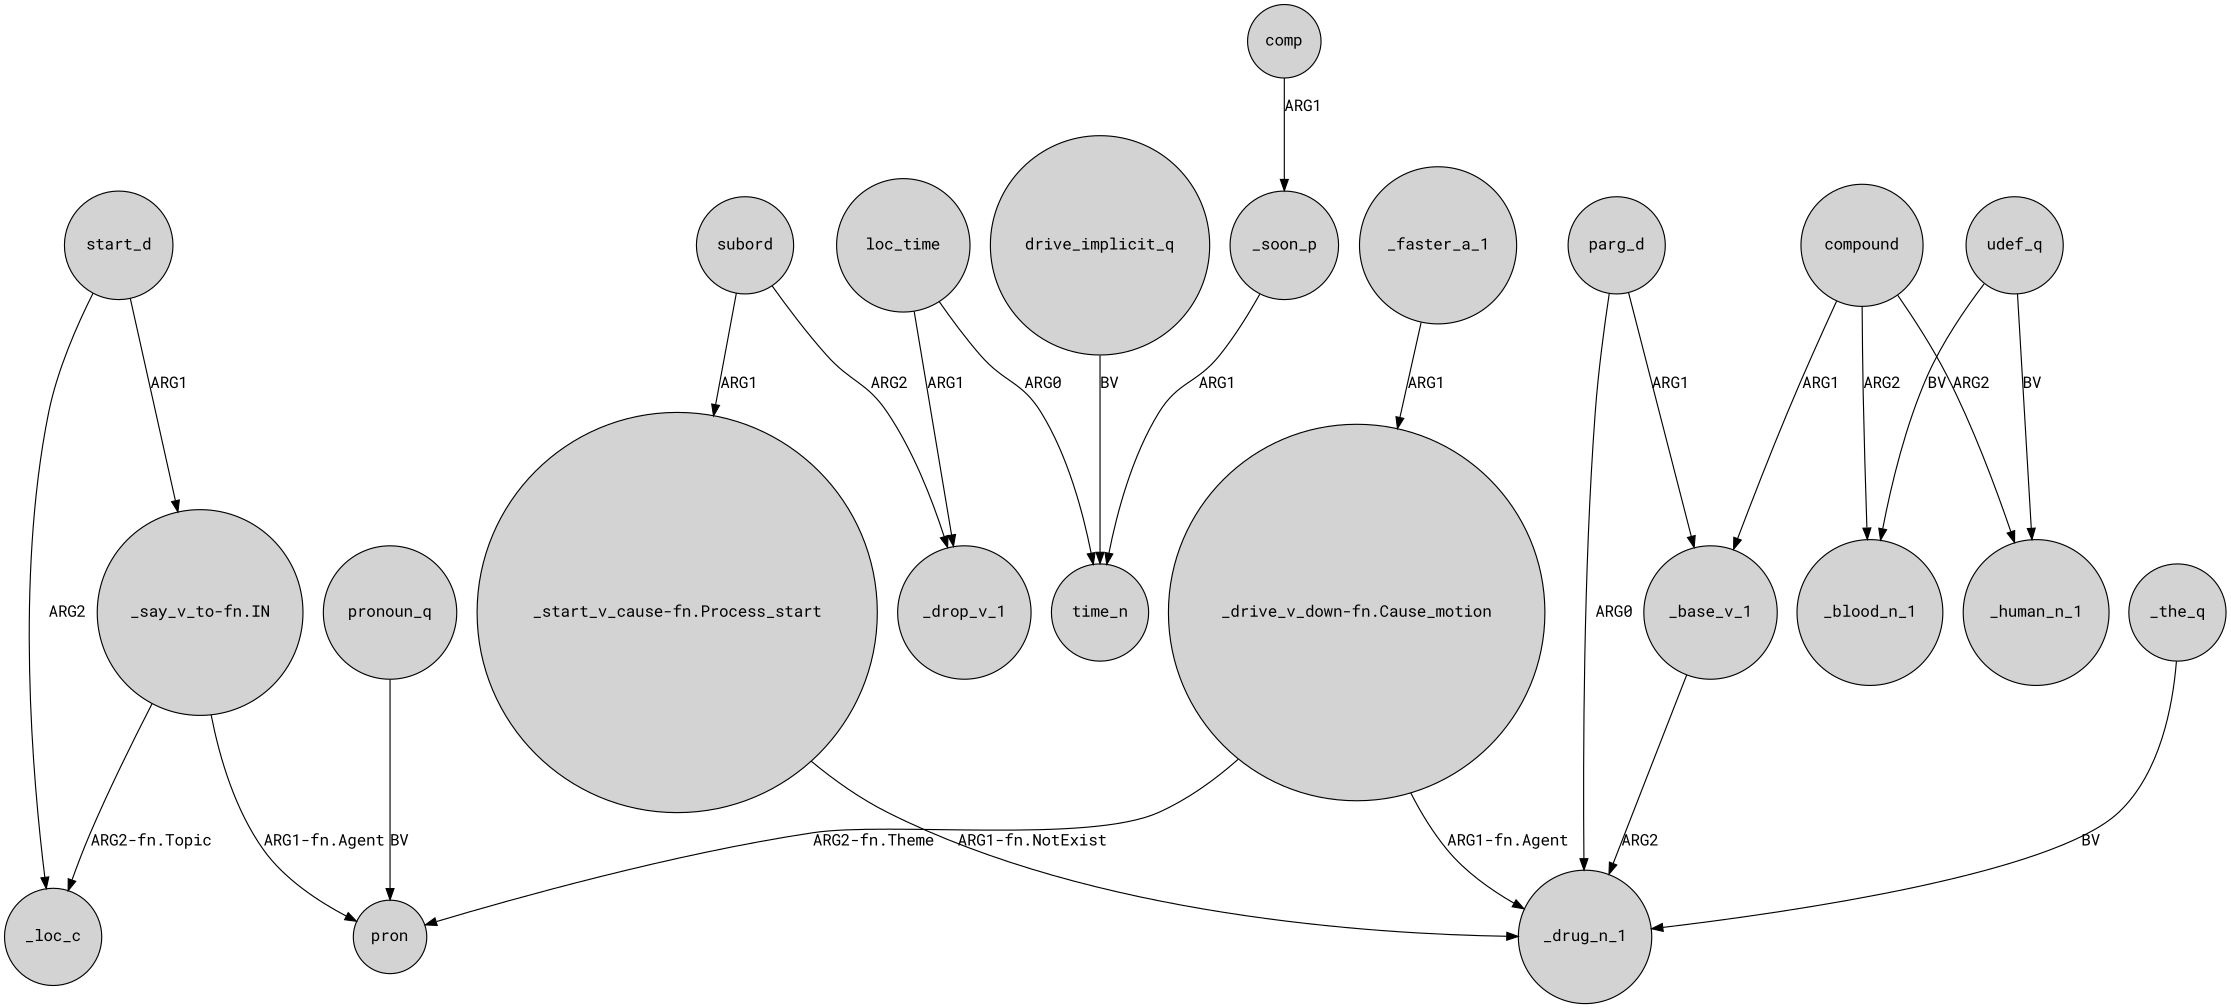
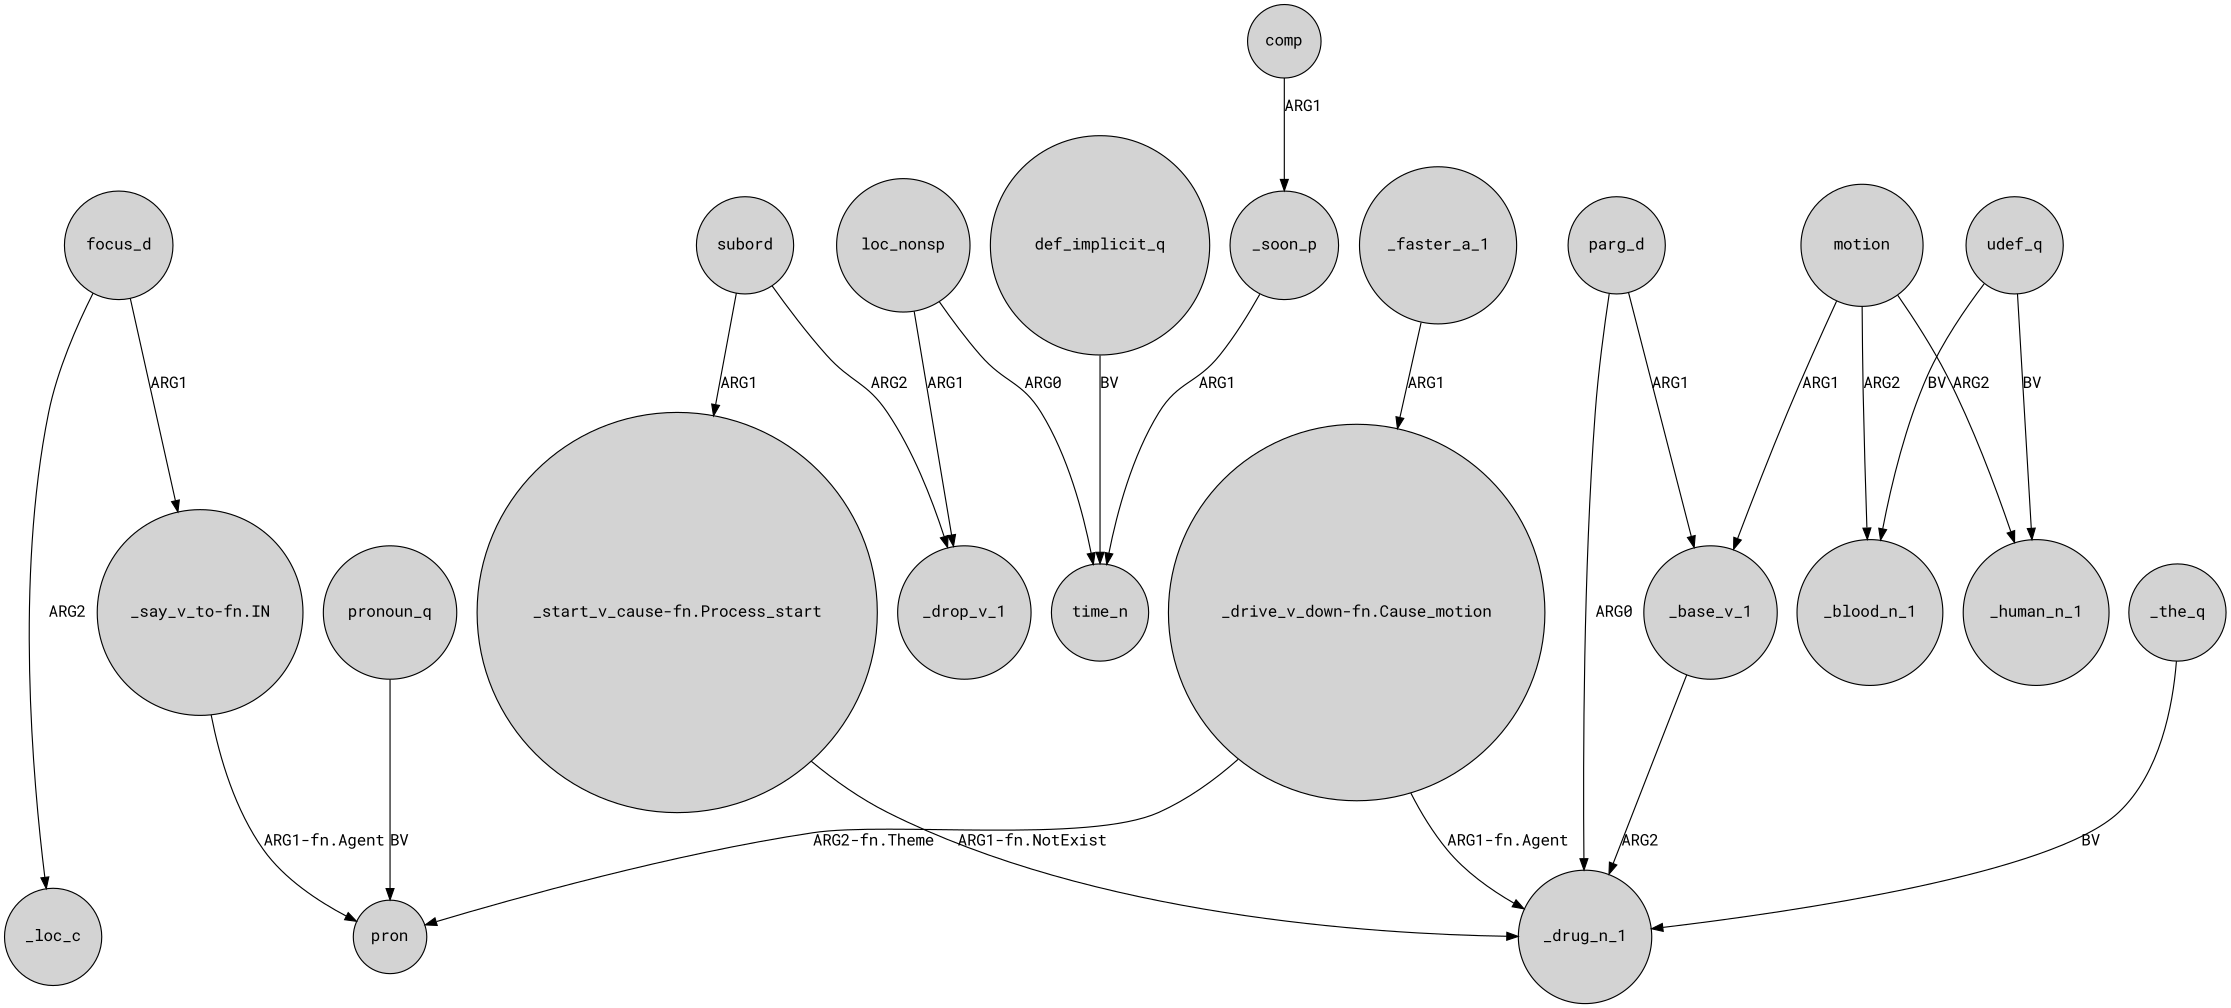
(119, 245) -> (119, 245)
(903, 245) -> (903, 245)
(1100, 245) -> (1100, 245)
(1862, 245) -> (1862, 245)
(109, 791) -> none
